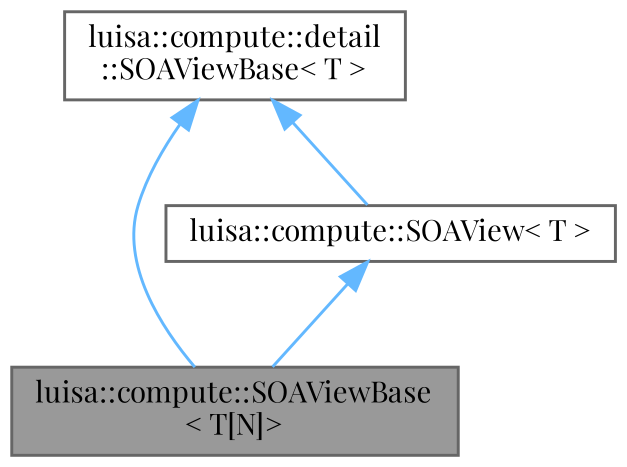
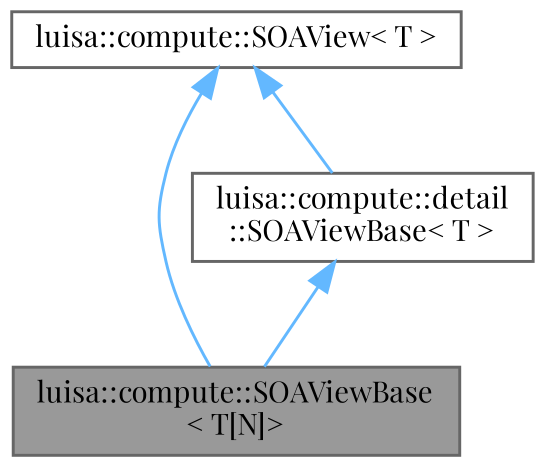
(330, 164) -> (303, 133)
